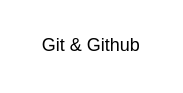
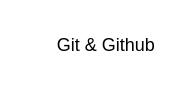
(91, 46) -> (106, 46)
